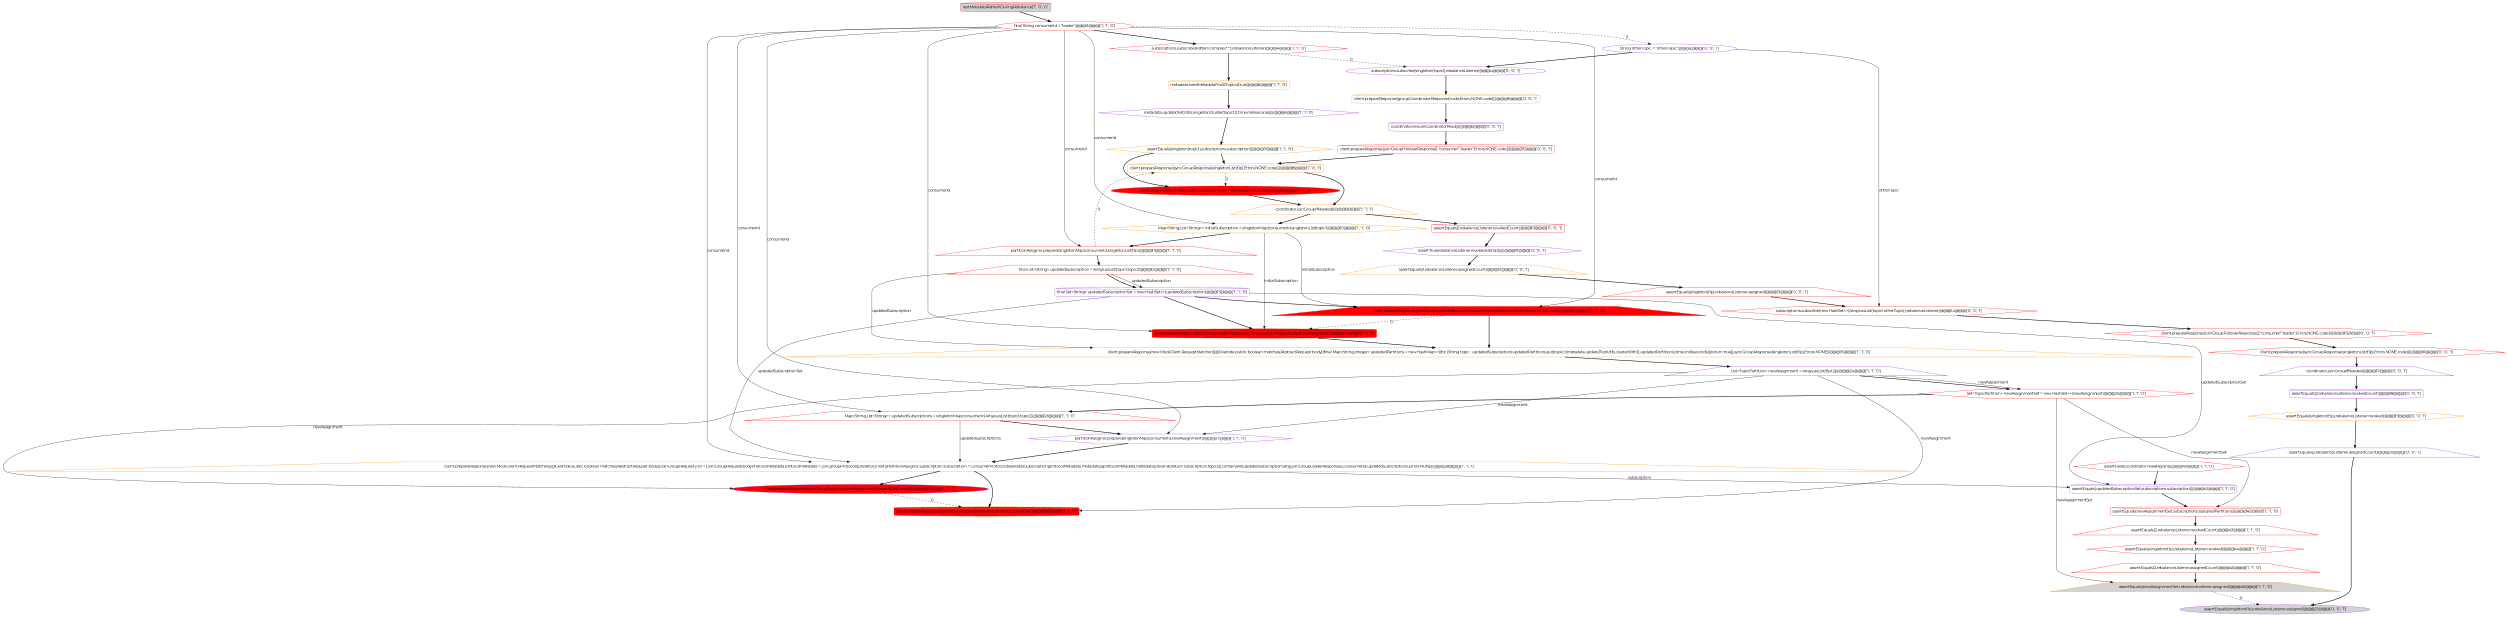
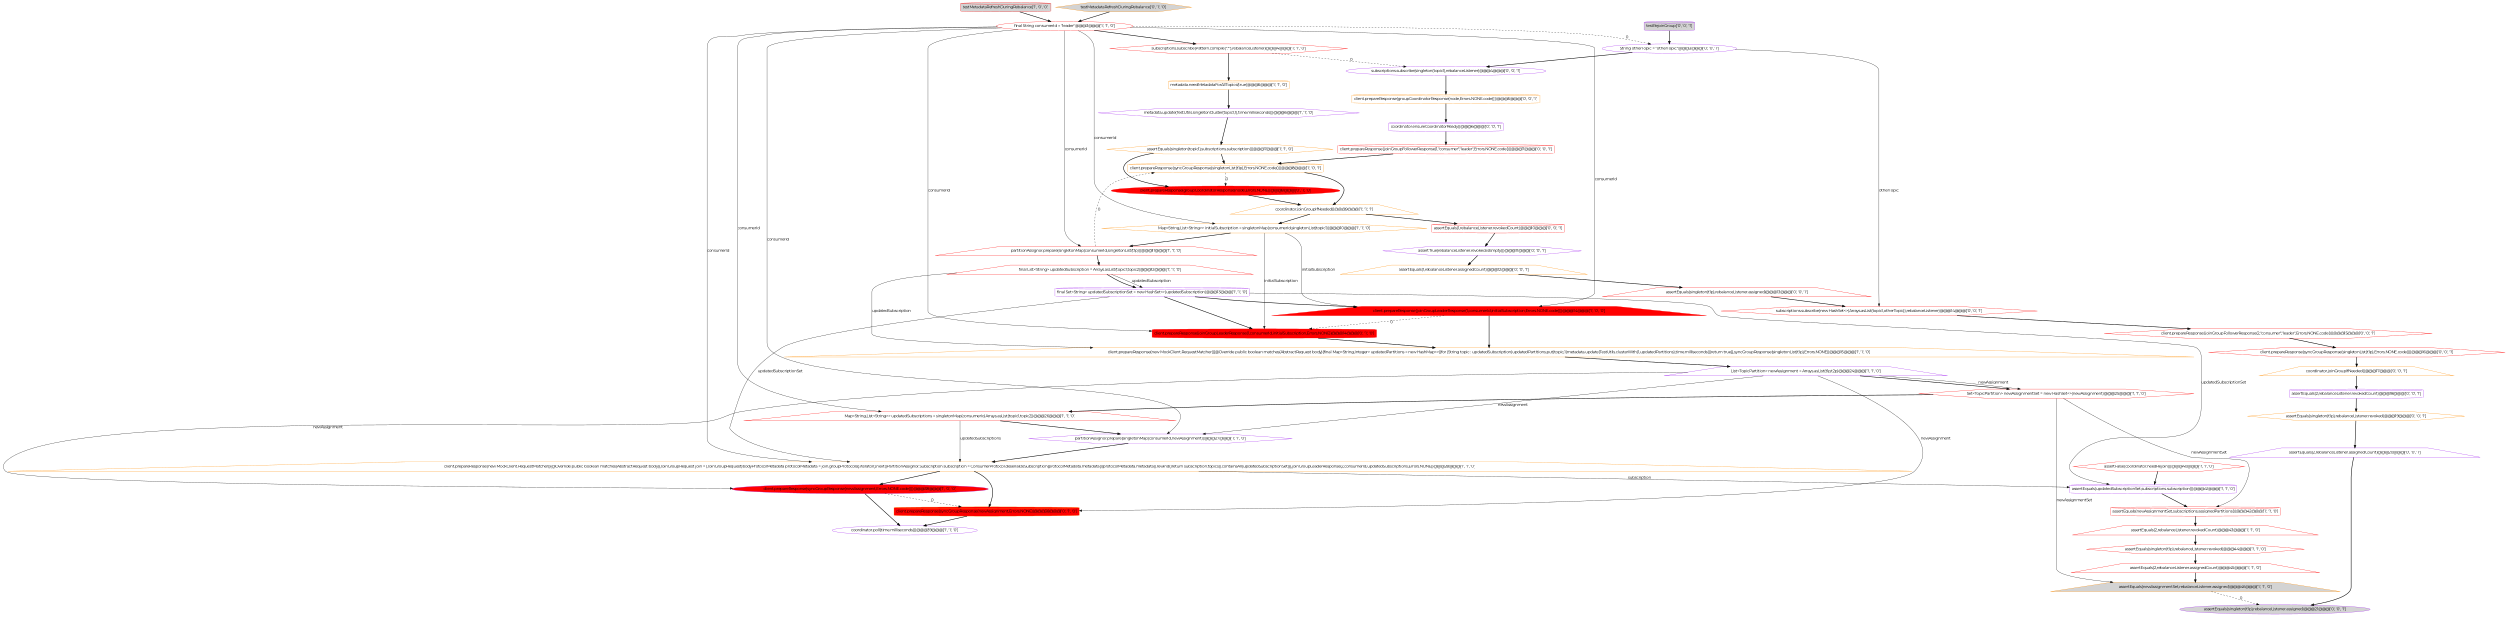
none -> (1124, 7)
none -> (1669, 26)
(2357, 371) -> (2357, 371)
none -> (905, 530)
